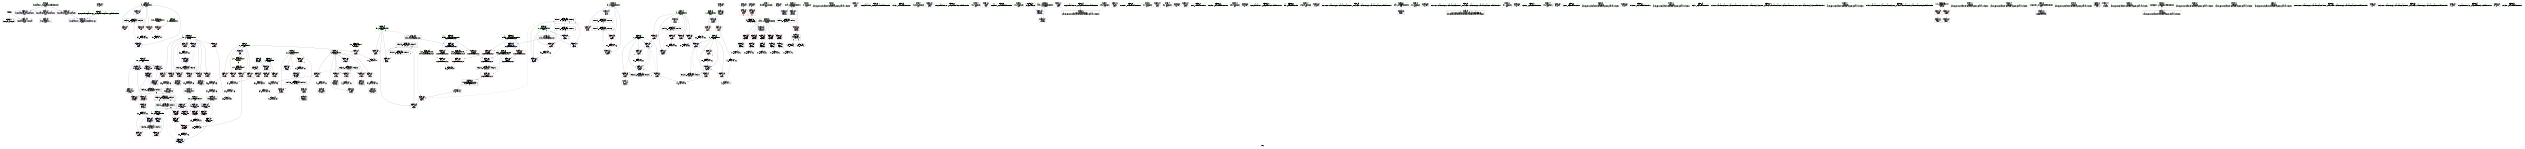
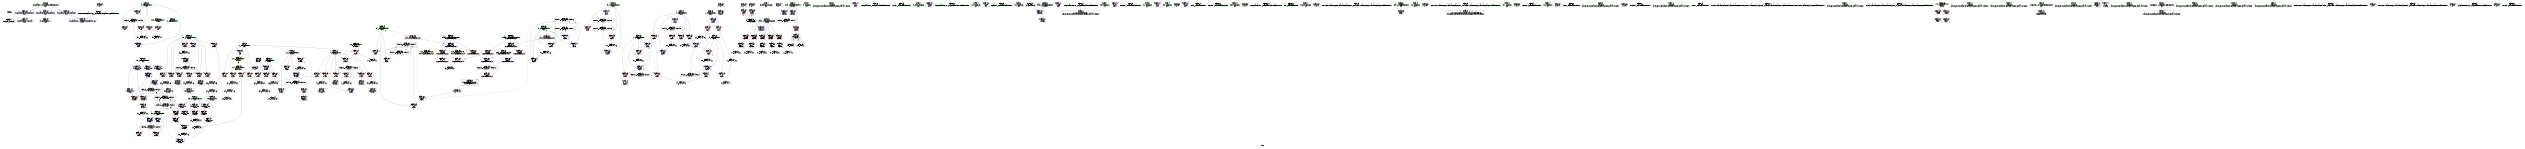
none -> (325, 75)
